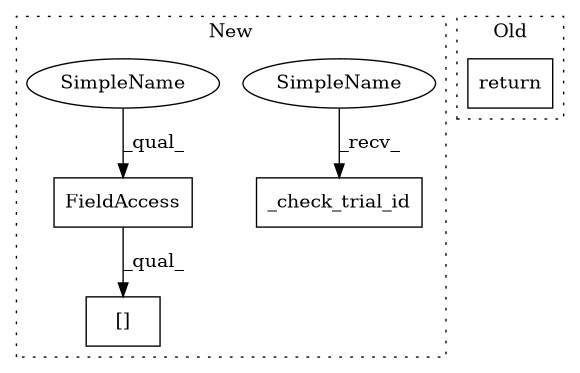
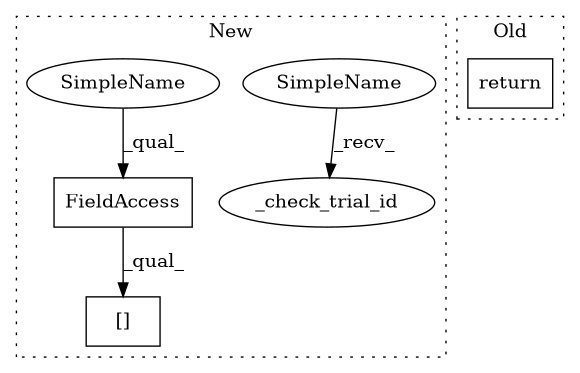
(339, 202) -> (327, 202)
